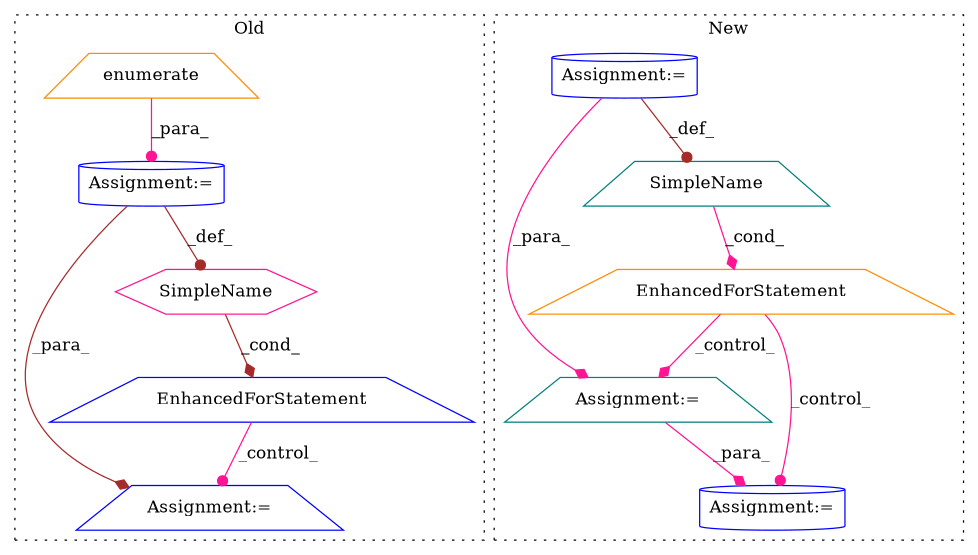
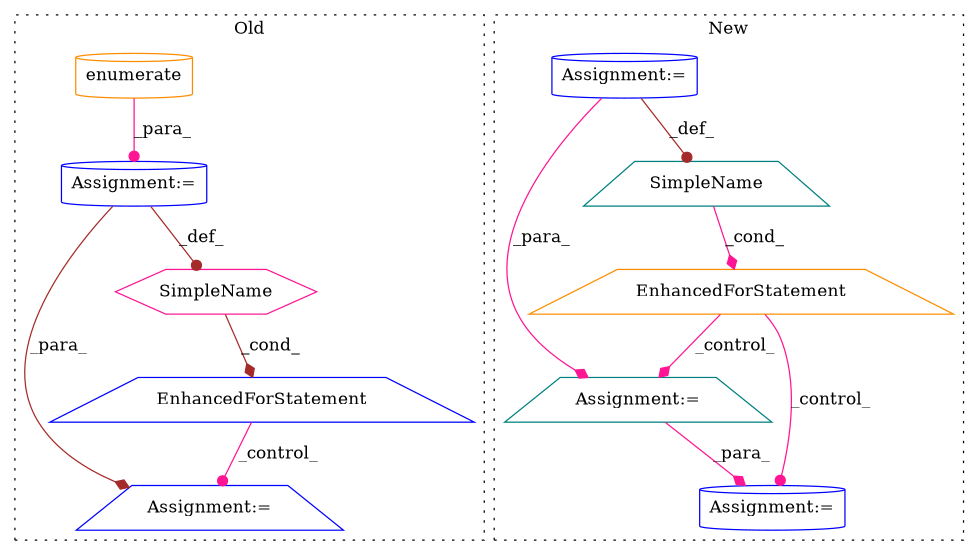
(151, 76) -> (134, 76)
